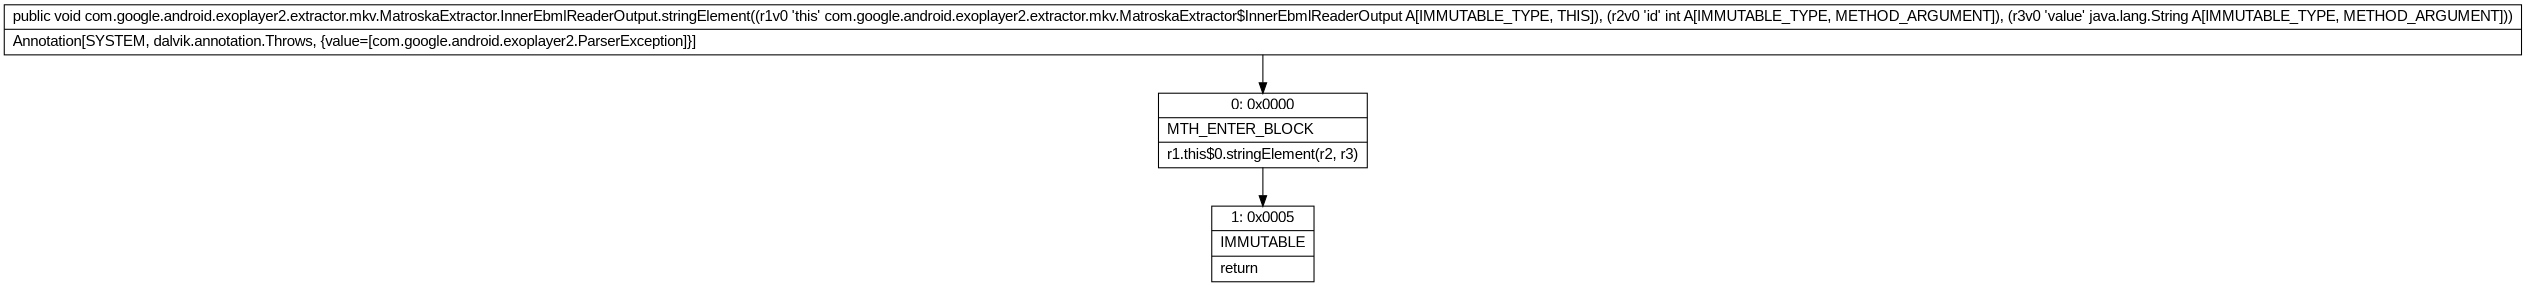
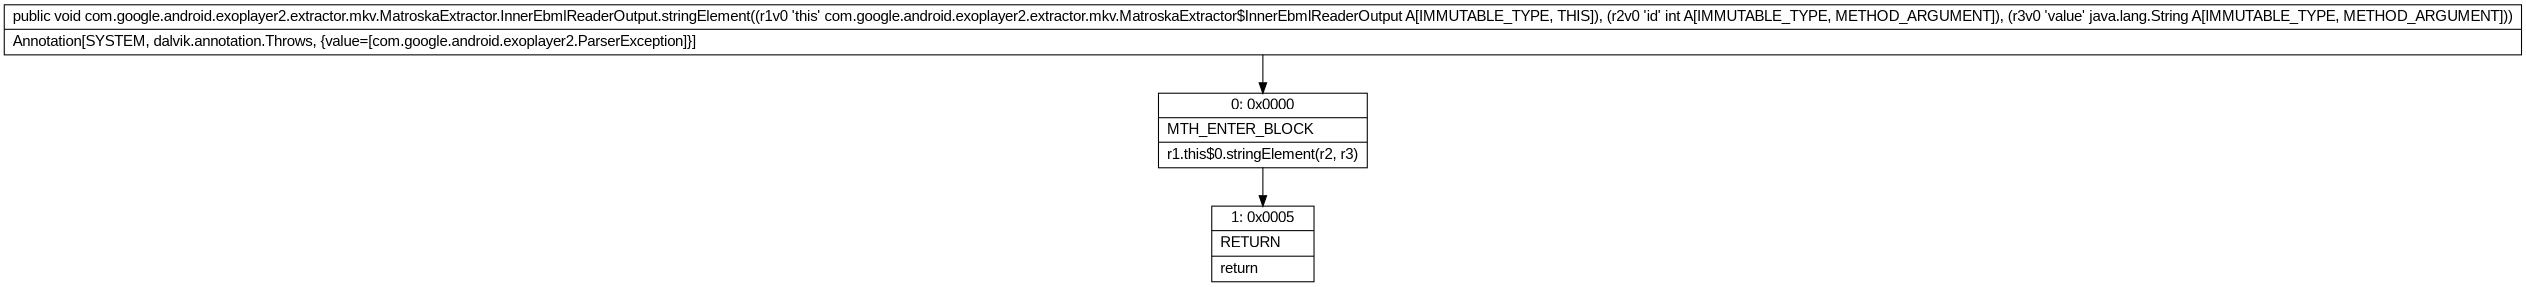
(1263, 243) -> (1251, 243)
